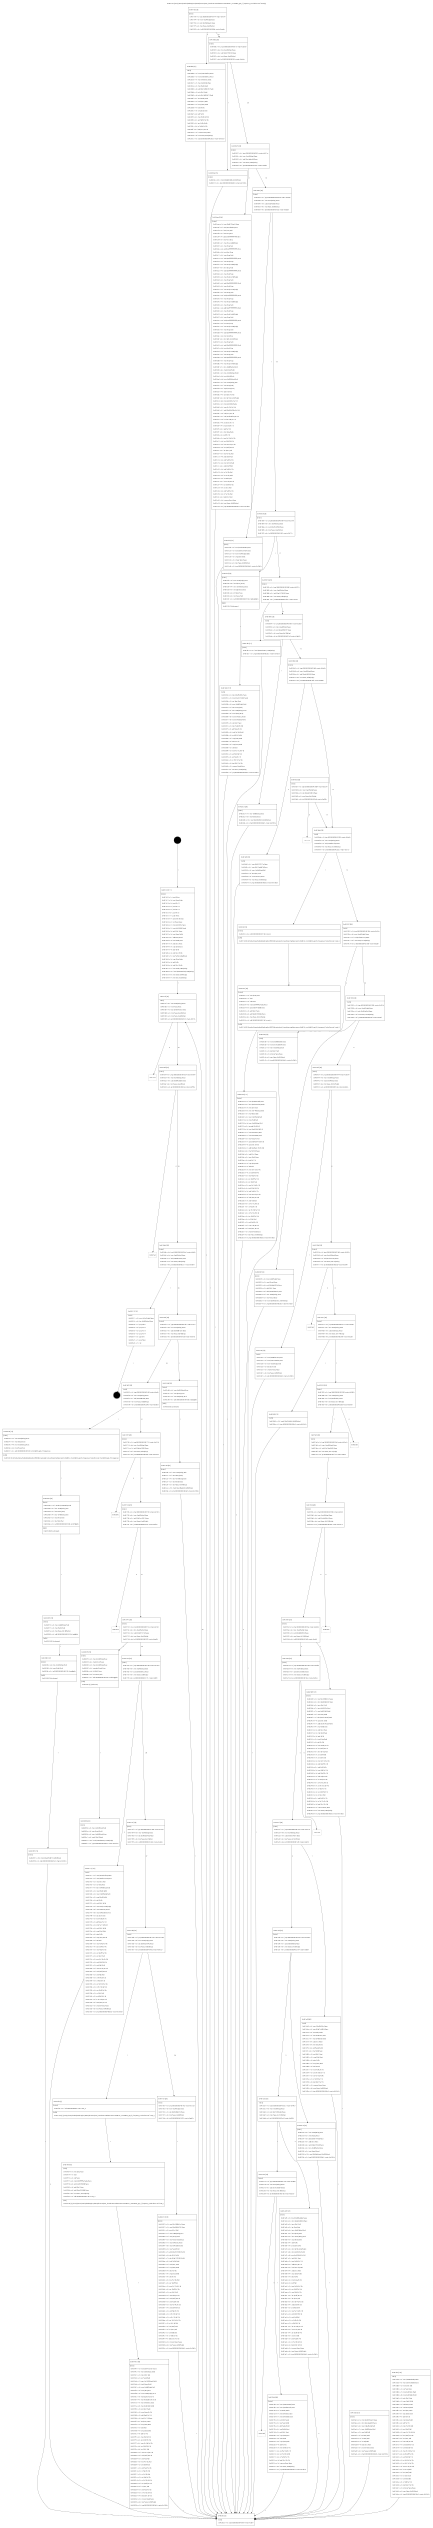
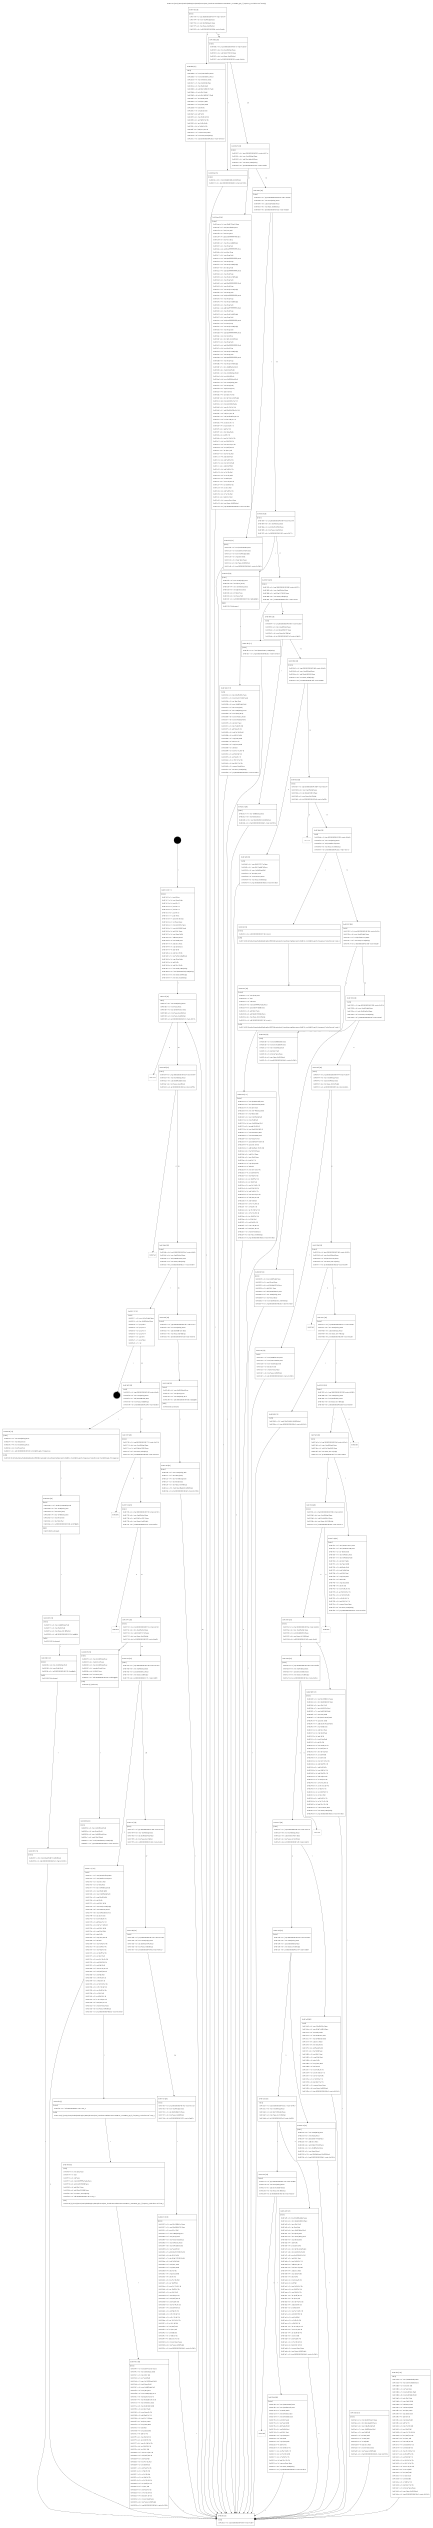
(326, 754) -> (308, 730)
(159, 1361) -> (141, 1364)
none -> (347, 1575)
(124, 2025) -> (104, 2056)
